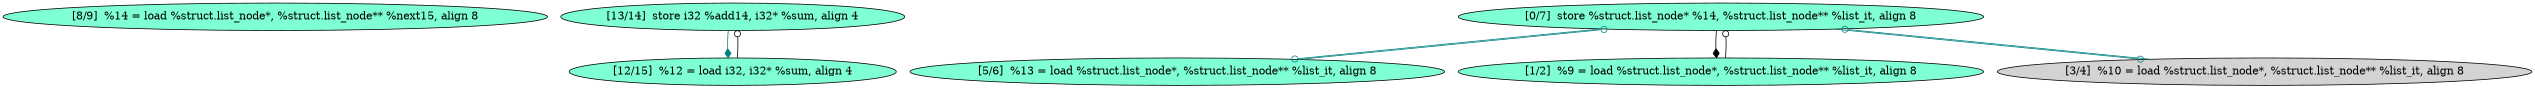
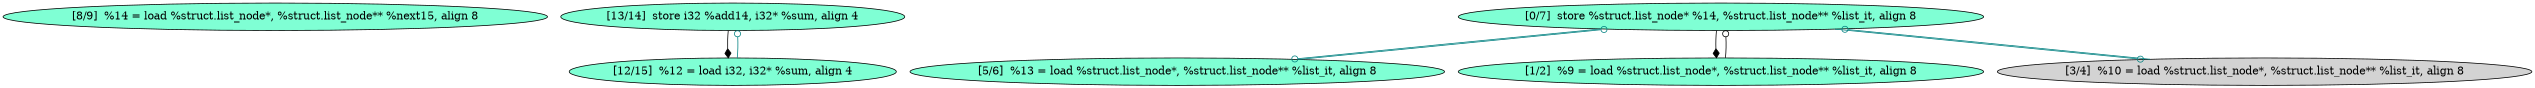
(728, 40) -> (728, 40)
(738, 47) -> (738, 47)
